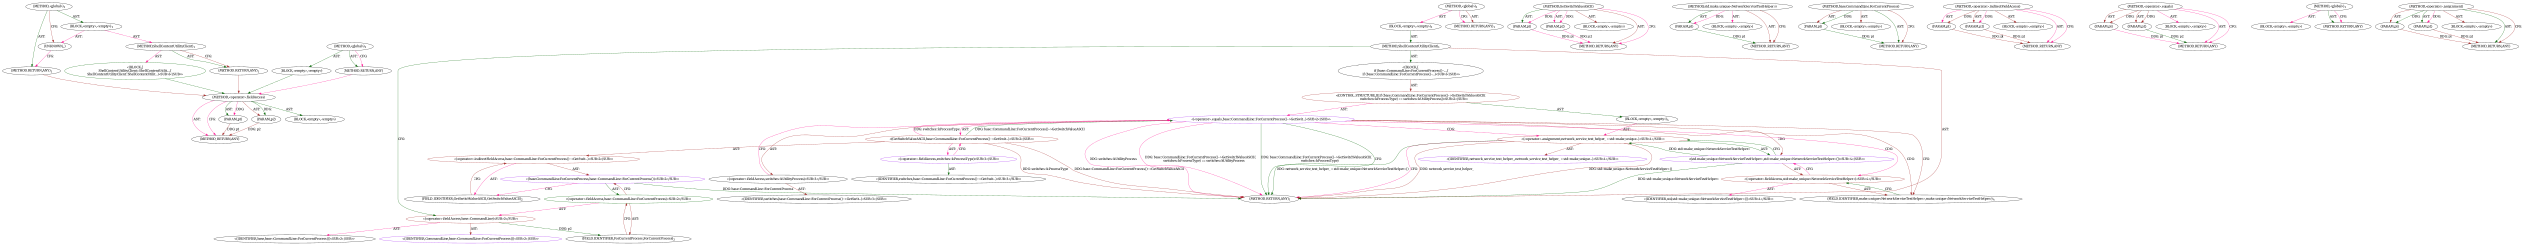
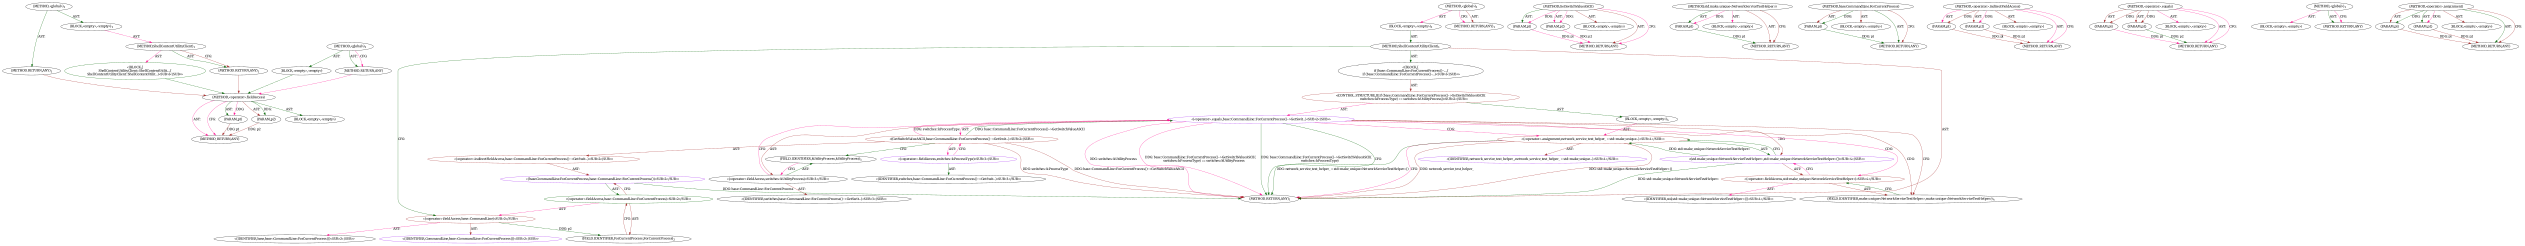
(55, 47) -> none
none -> (821, 159)
(472, 199) -> none
